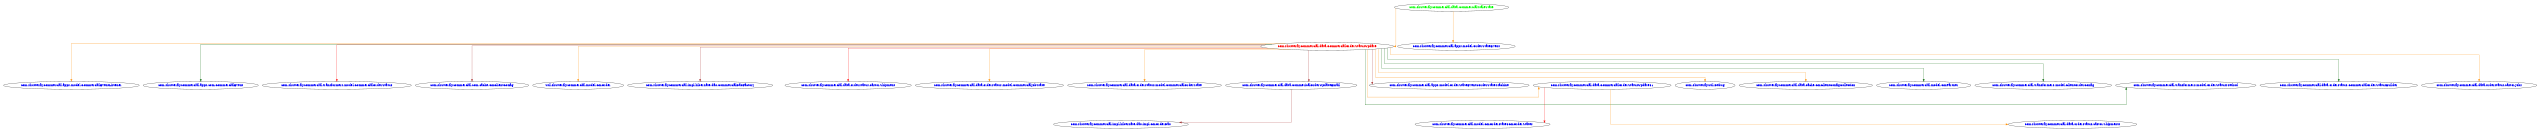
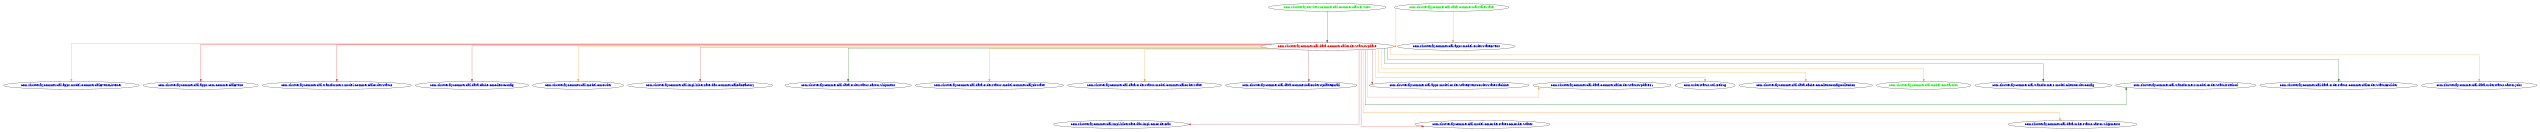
none -> (1327, 7)
(719, 44) -> (719, 44)
(1042, 48) -> (1042, 48)
(1648, 68) -> (1648, 68)
(472, 85) -> (472, 85)
(578, 85) -> (578, 85)
(1705, 85) -> (1705, 85)
(1924, 85) -> (1924, 85)
(1544, 103) -> (1361, 118)
(1253, 122) -> (1312, 124)
(1791, 124) -> (1683, 113)
